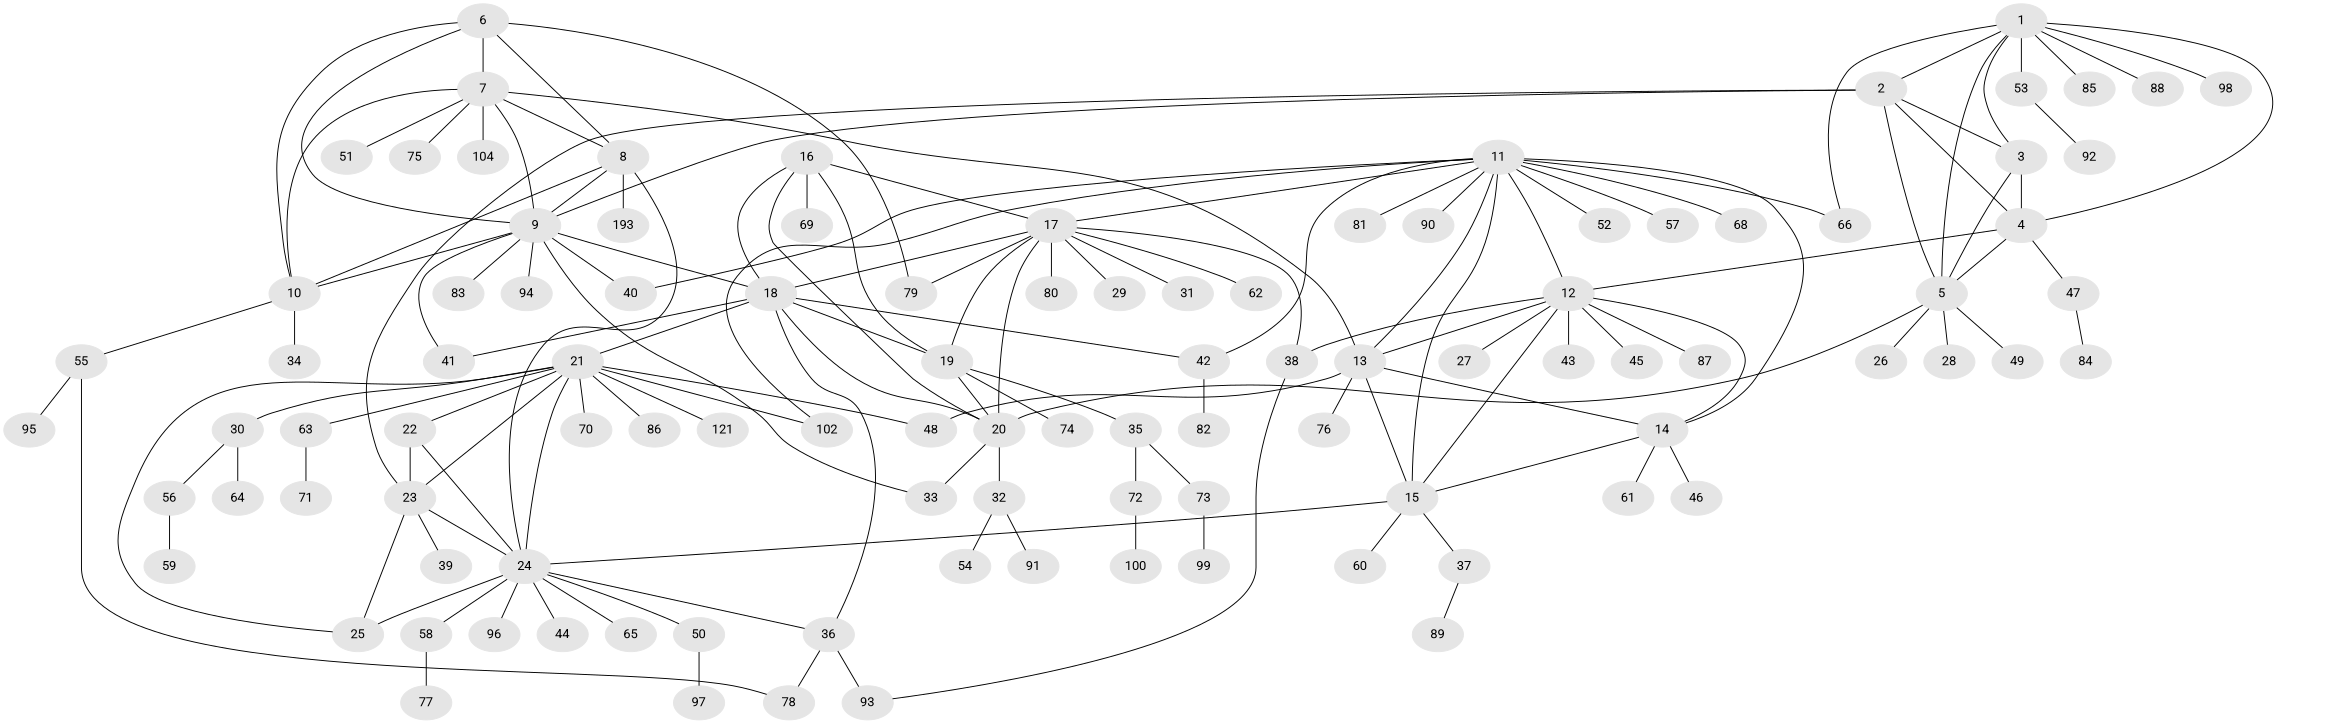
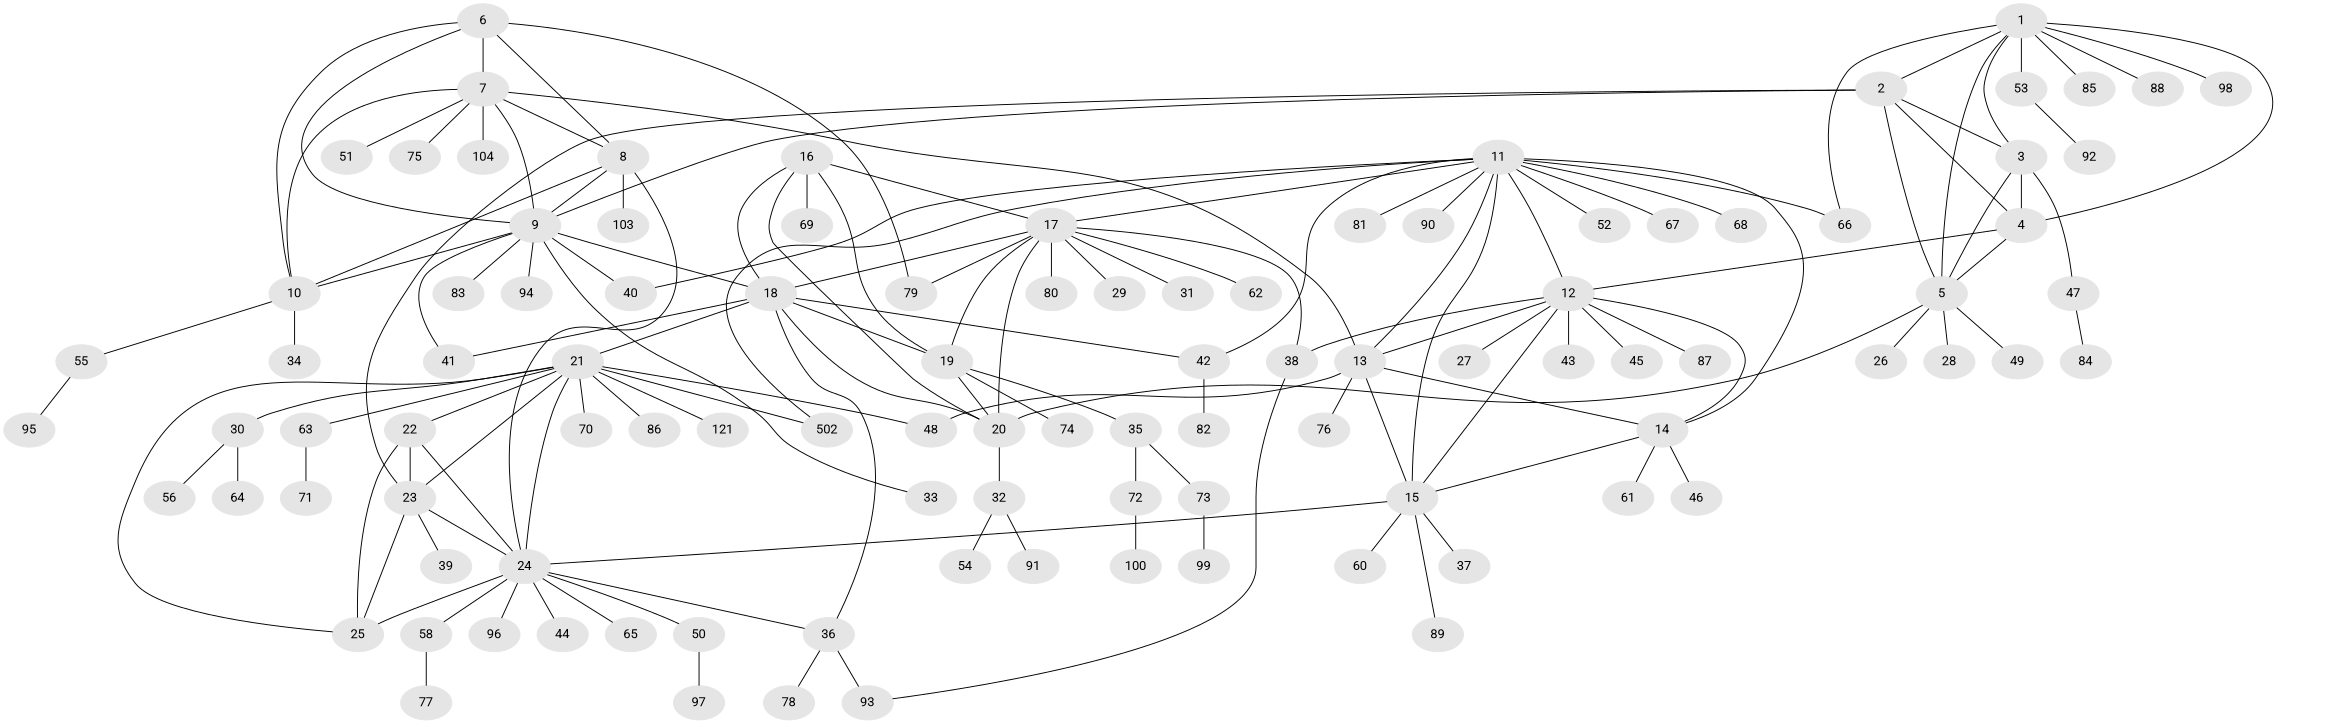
(623, 225) -> (623, 225)
(1673, 225) -> (1673, 225)
(2047, 260) -> (2061, 224)
(827, 430) -> (827, 430)
(965, 464) -> none
none -> (364, 528)
(170, 566) -> none
(1451, 601) -> (1425, 566)
(315, 659) -> none
